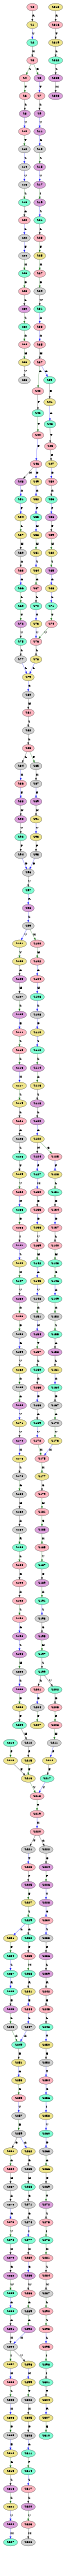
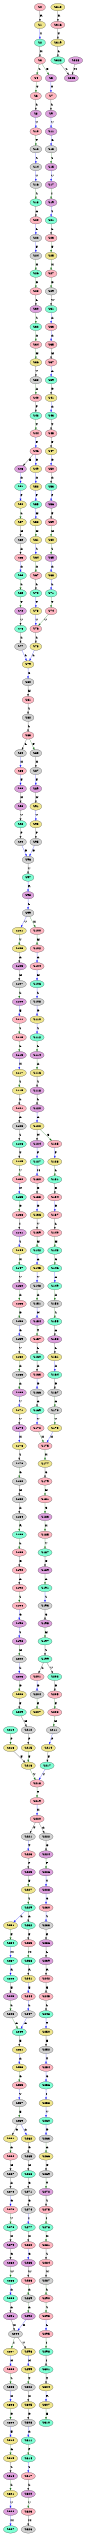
(56, 86) -> (74, 68)
(39, 376) -> (36, 388)
(31, 473) -> (30, 460)
(12, 1965) -> (12, 1952)
